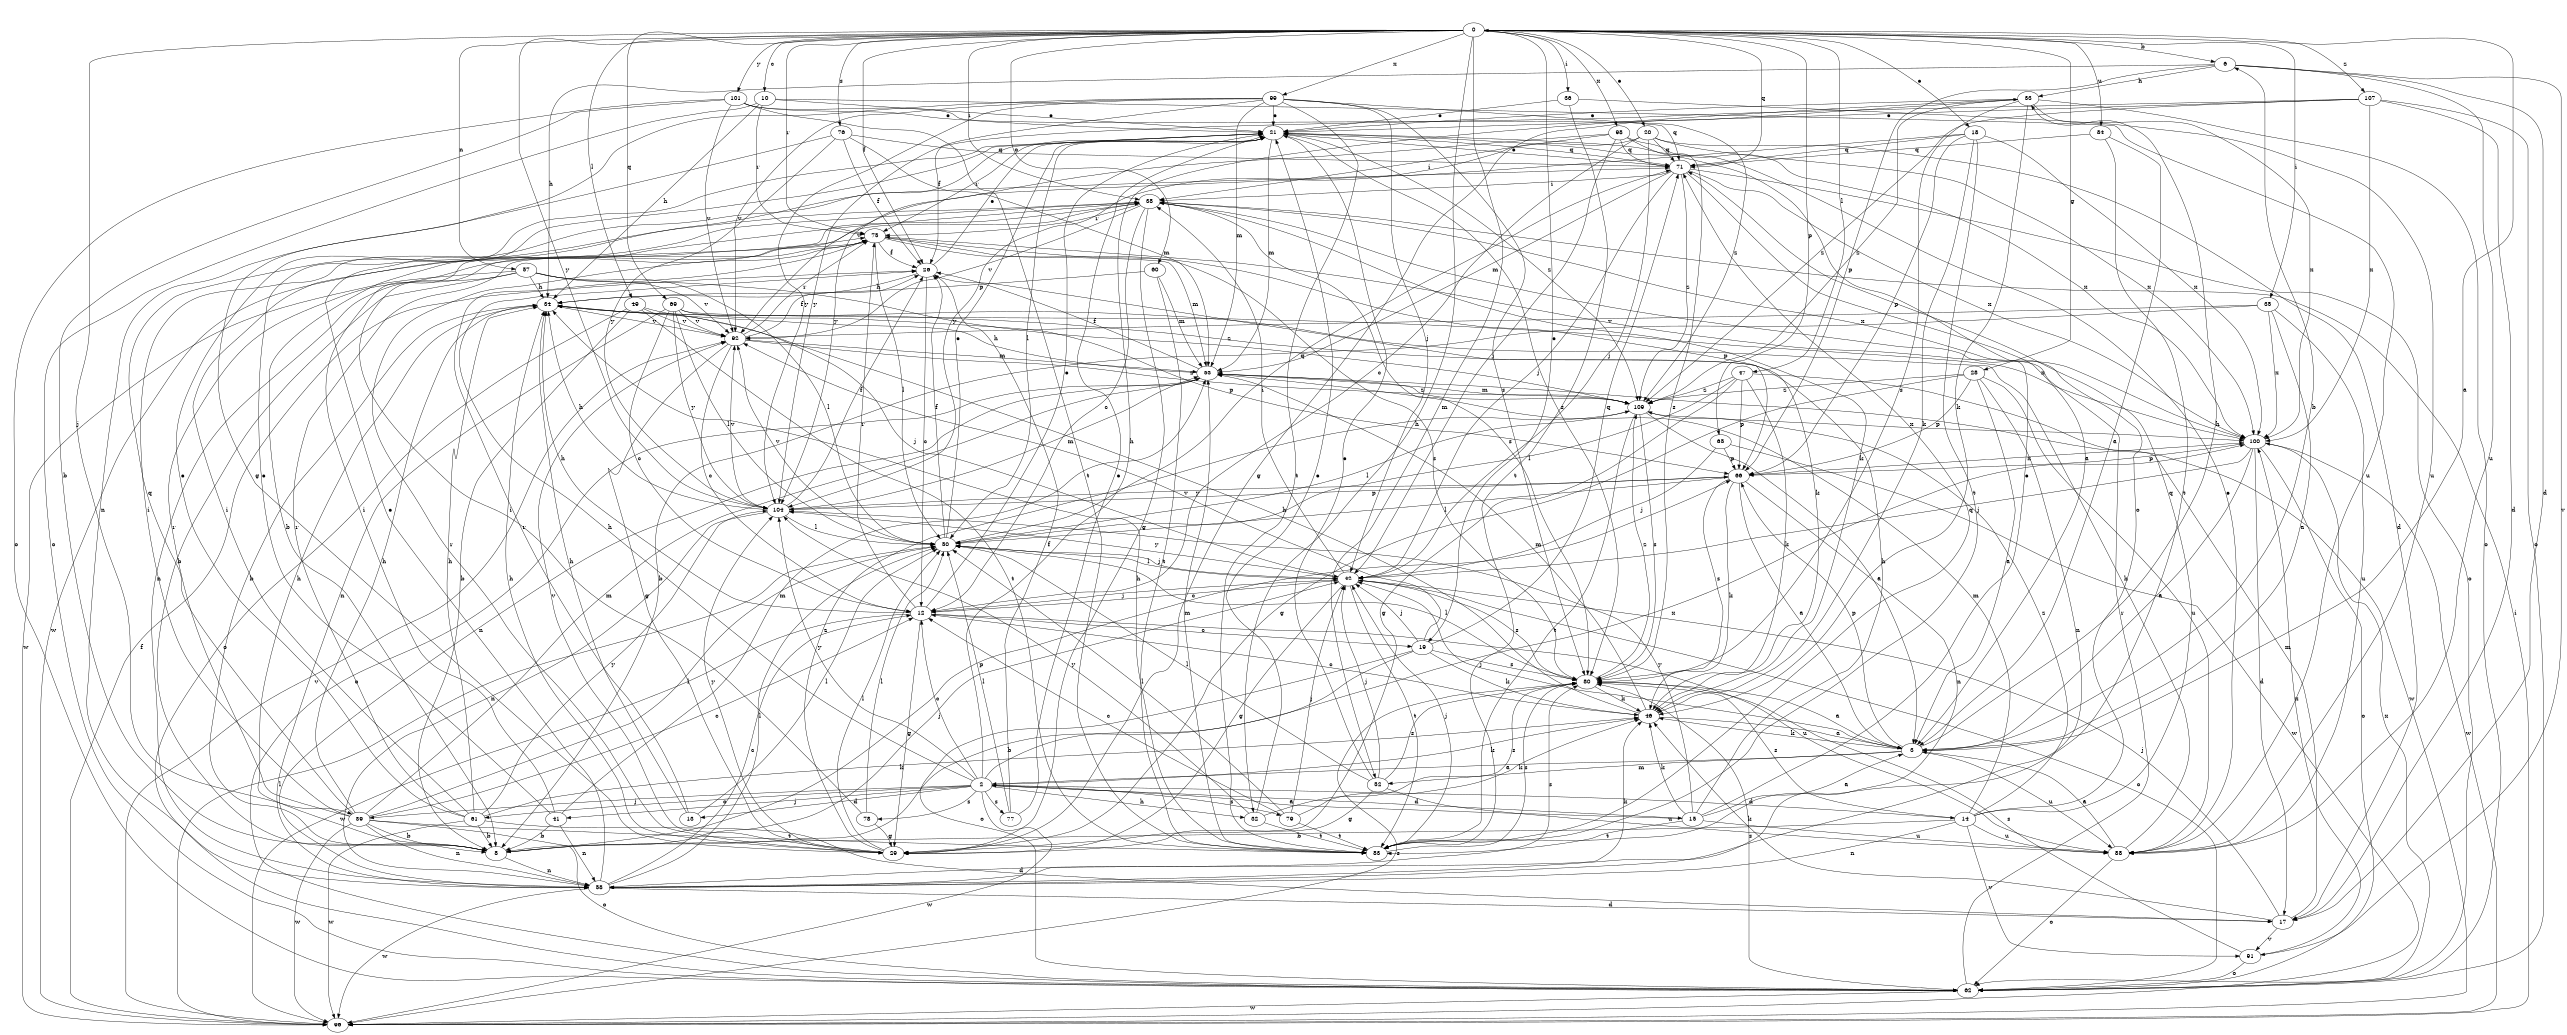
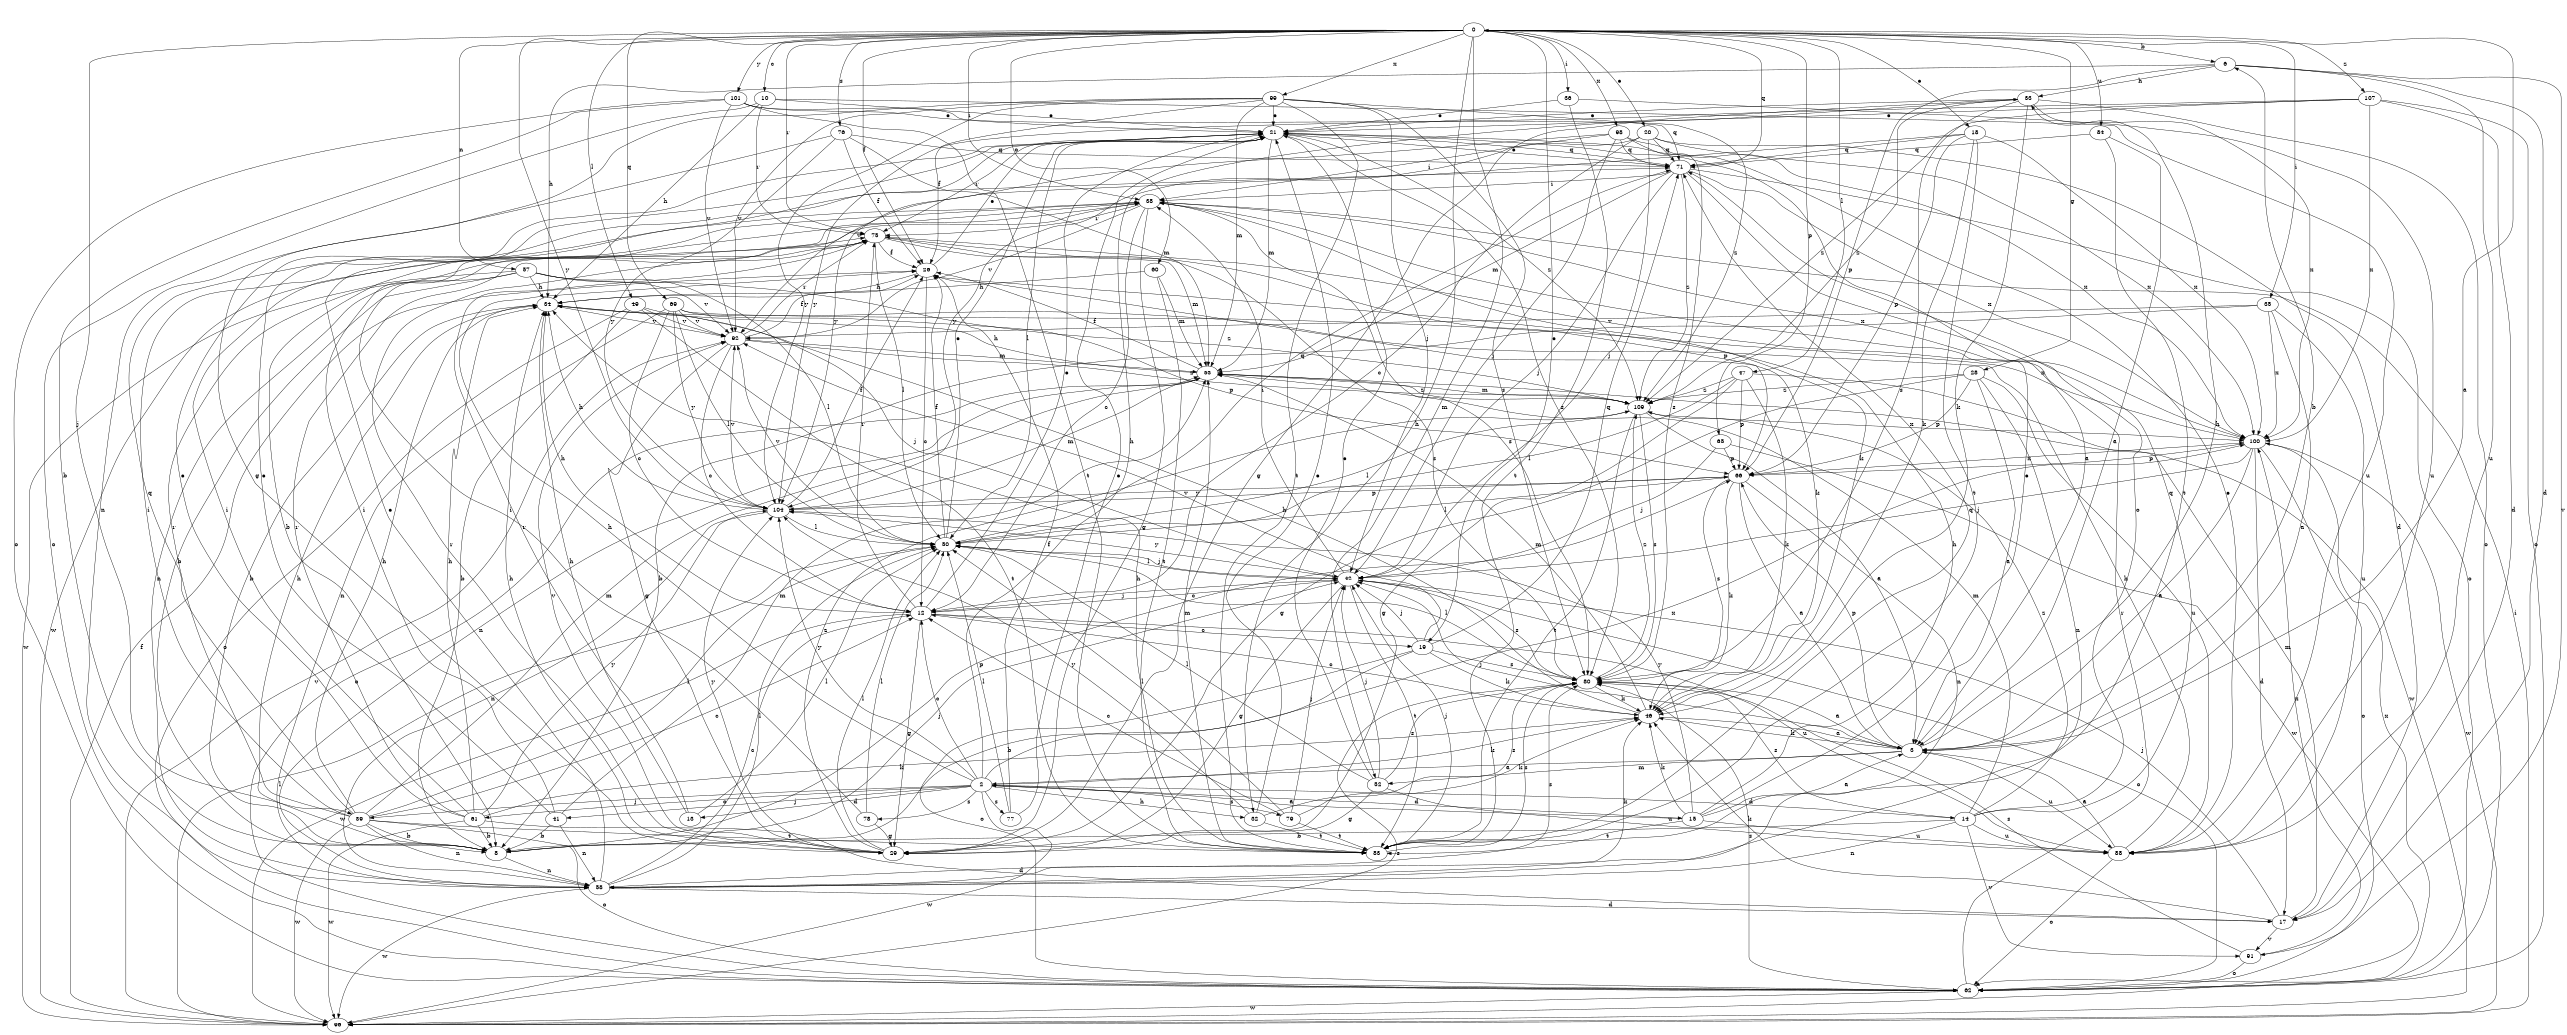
(981, 287) -> (981, 287)
(1448, 357) -> (1763, 361)
